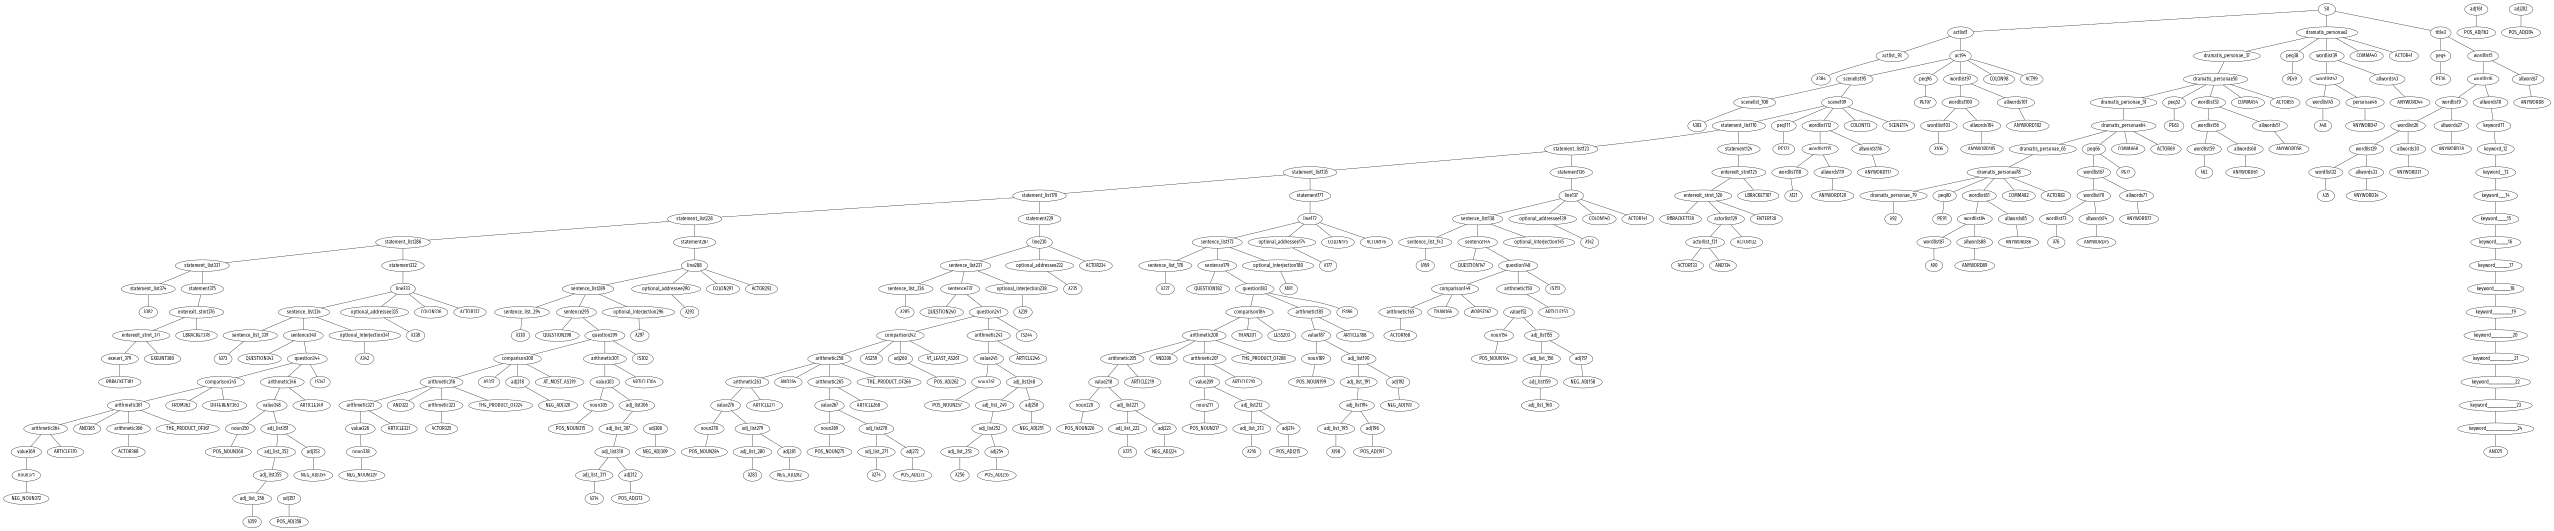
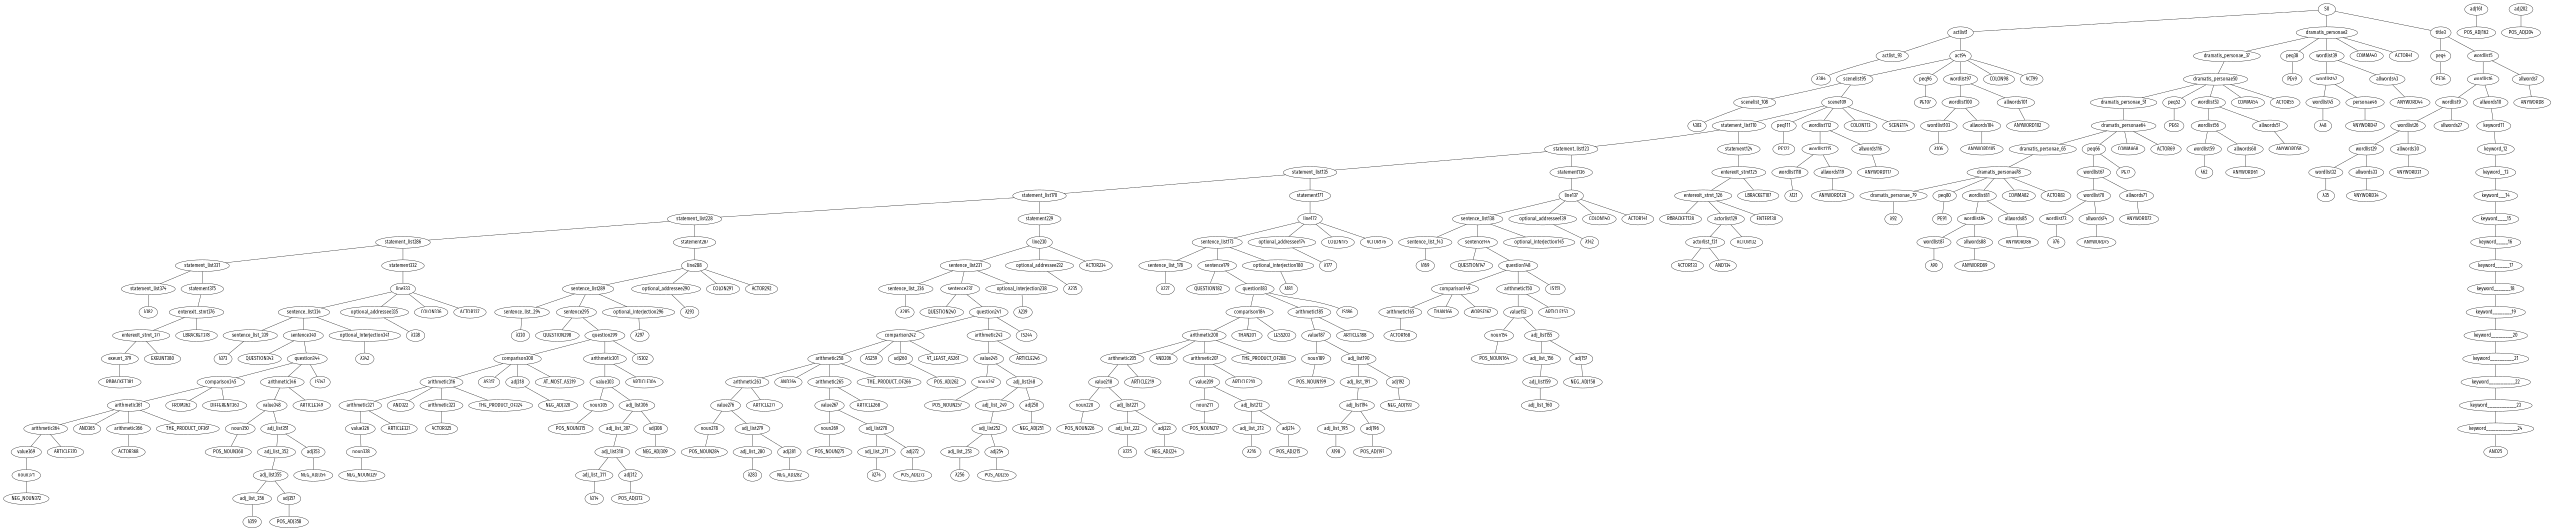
(2451, 149) -> none
none -> (1518, 301)
none -> (646, 417)
none -> (280, 487)
